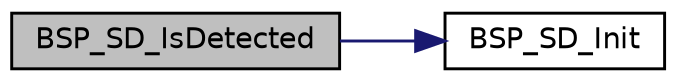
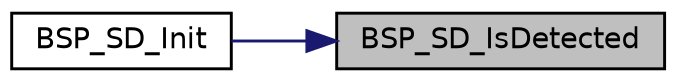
(378, 41) -> (269, 41)
